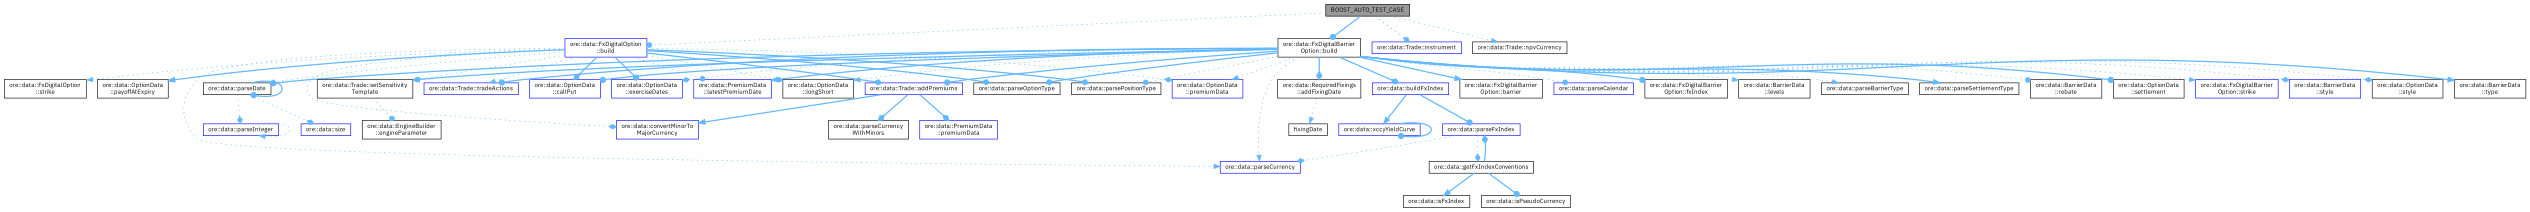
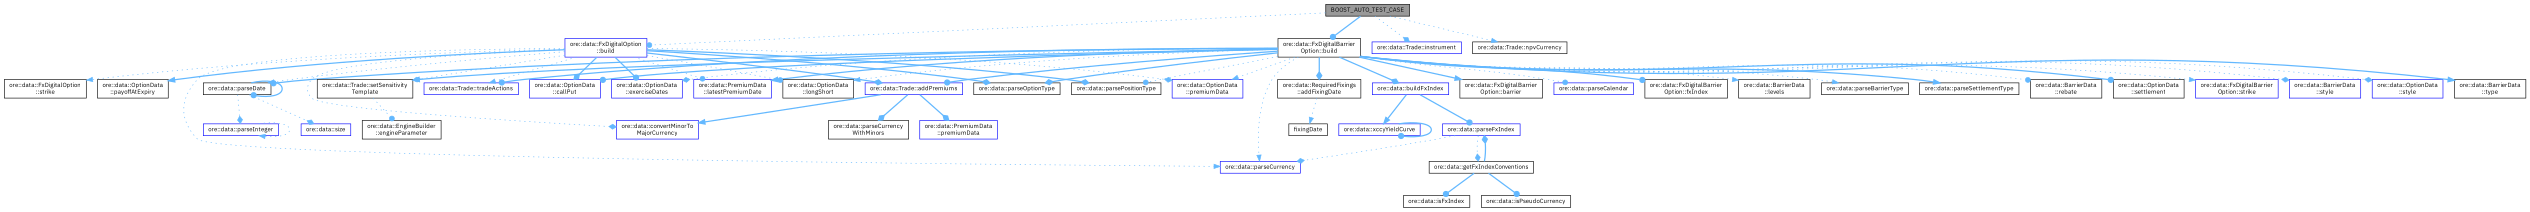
(711, 67) -> (712, 67)
(2408, 89) -> (2408, 89)
(1462, 182) -> (1461, 183)
